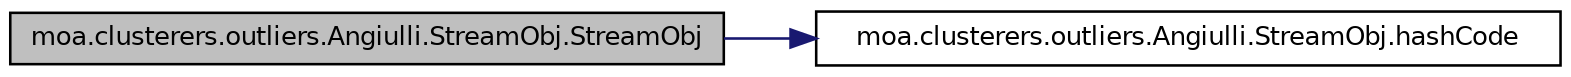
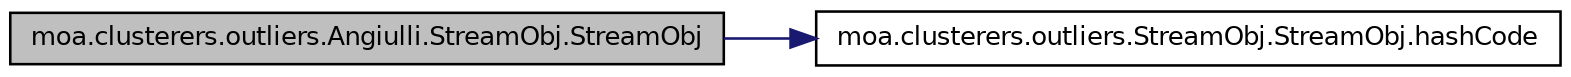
(1188, 38) -> (1188, 38)
